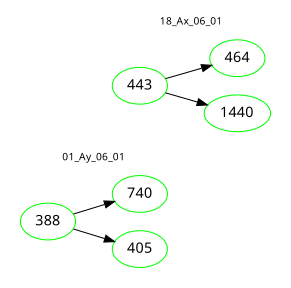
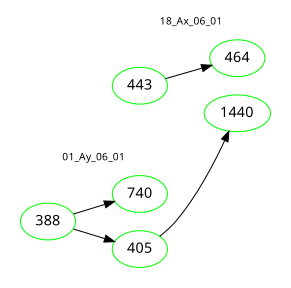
(181, 97) -> (197, 192)
